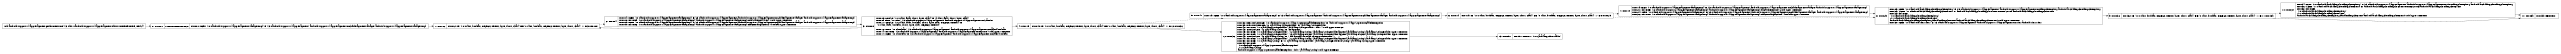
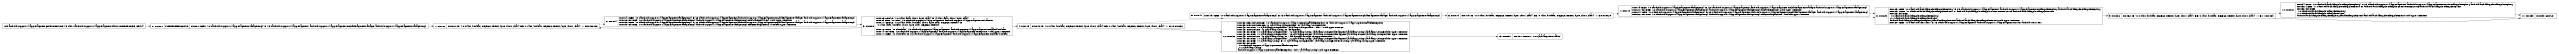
(2547, 16) -> (2546, 16)
(177, 26) -> (177, 26)
